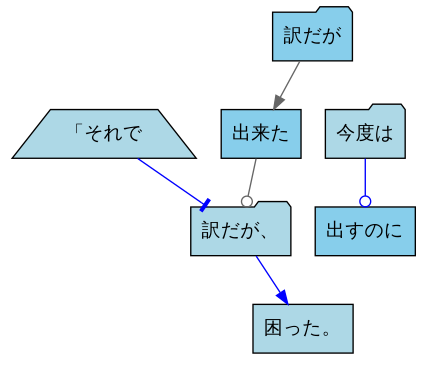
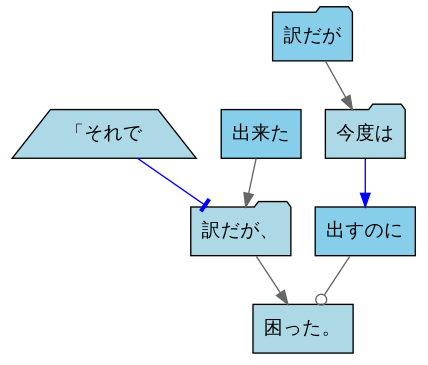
(290, 79) -> (336, 79)
(252, 177) -> (252, 177)
(365, 177) -> (365, 177)
(268, 274) -> (268, 274)
none -> (337, 275)
